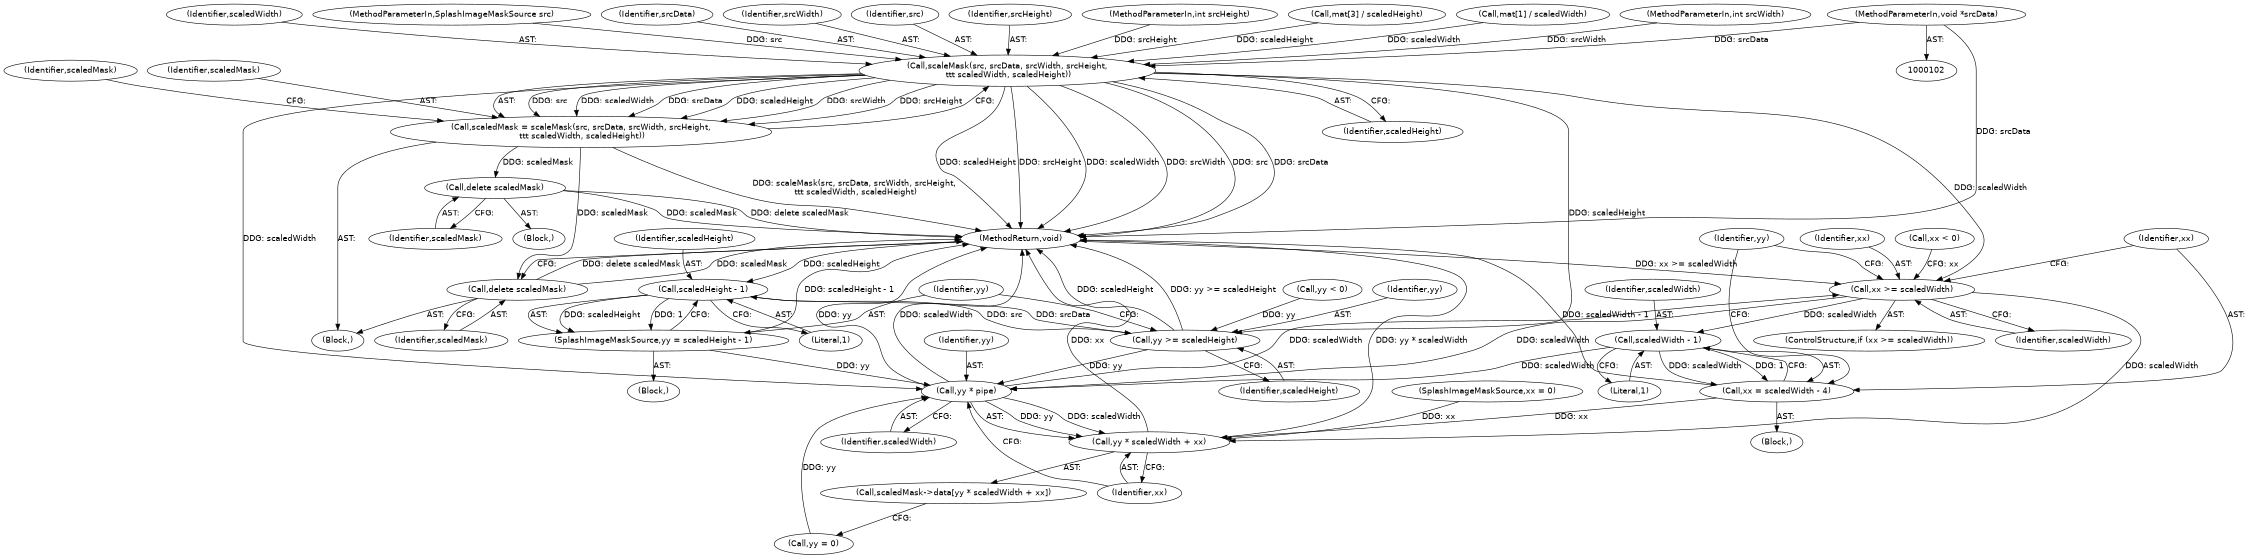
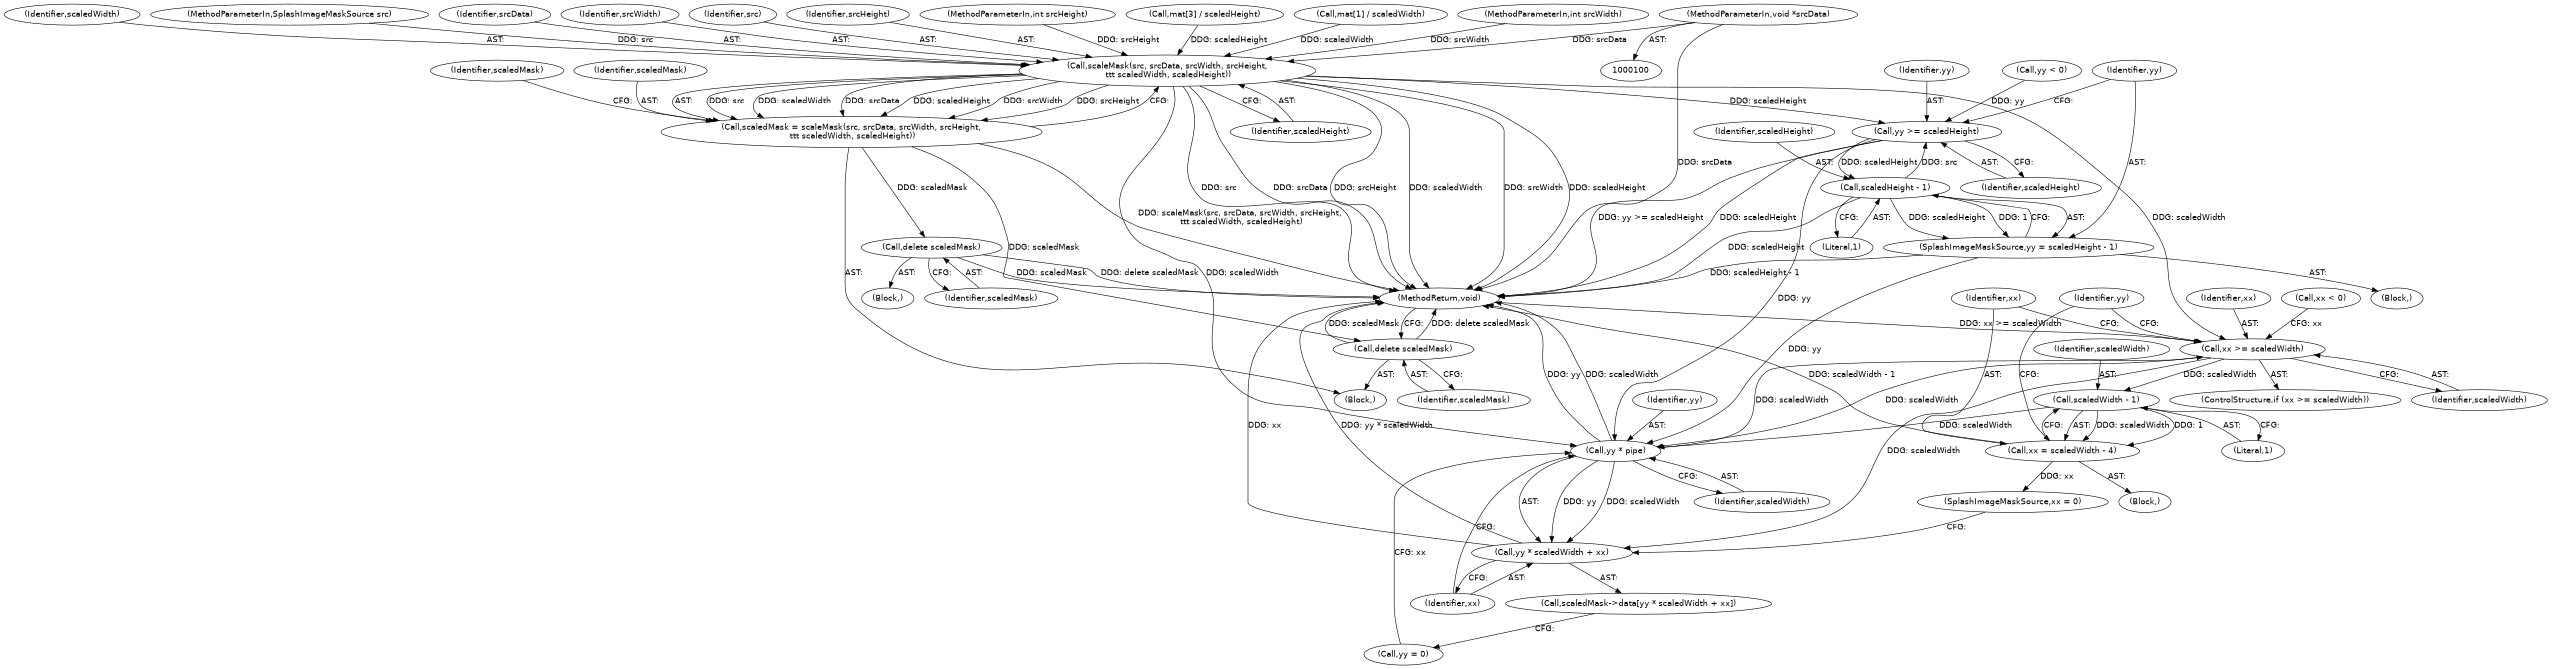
(1926, 71) -> (1631, 71)
(855, 250) -> (1688, 265)
(1063, 315) -> (1879, 163)
(1439, 417) -> (1958, 527)
(1472, 420) -> (2040, 474)
(820, 468) -> (1410, 553)
